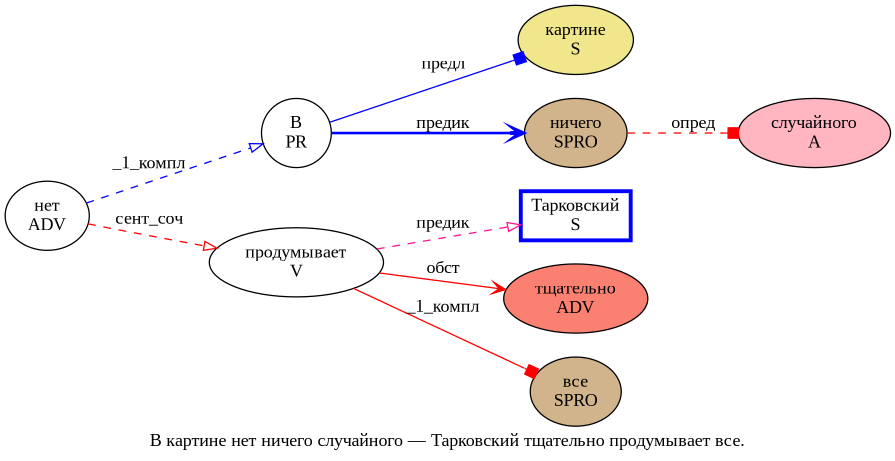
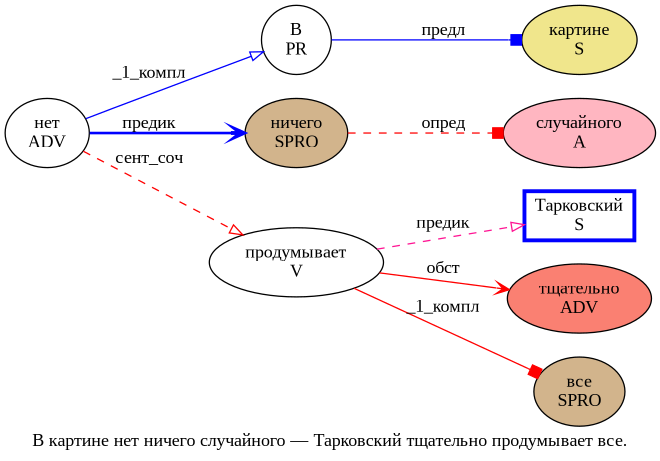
(421, 133) -> (161, 133)
(169, 176) -> (168, 87)
